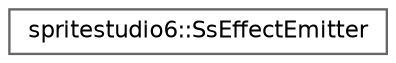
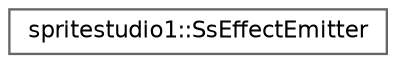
(198, 32) -> (198, 32)
